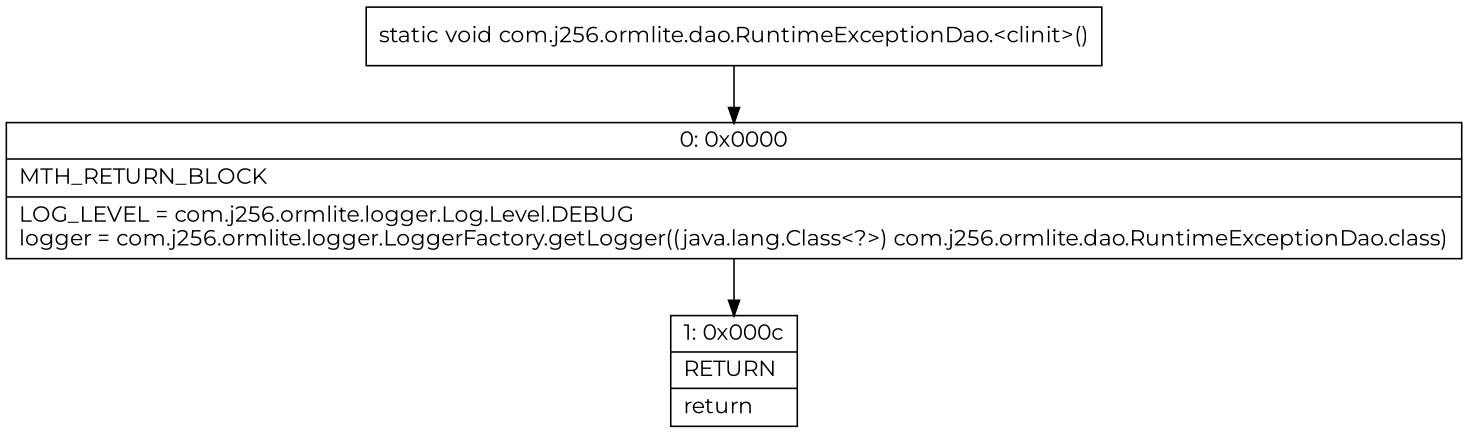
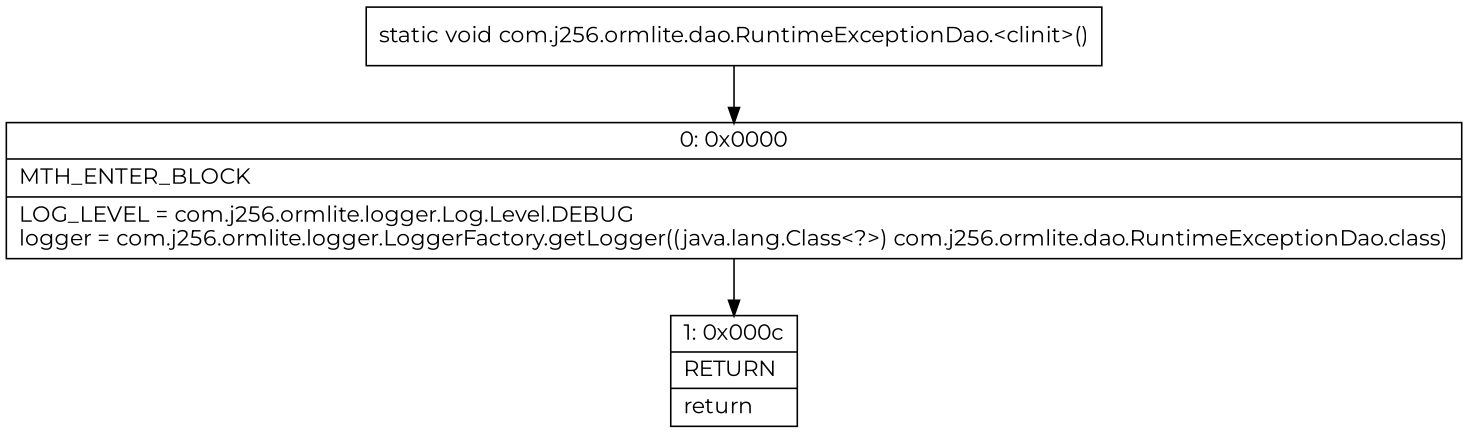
(143, 177) -> (135, 177)
